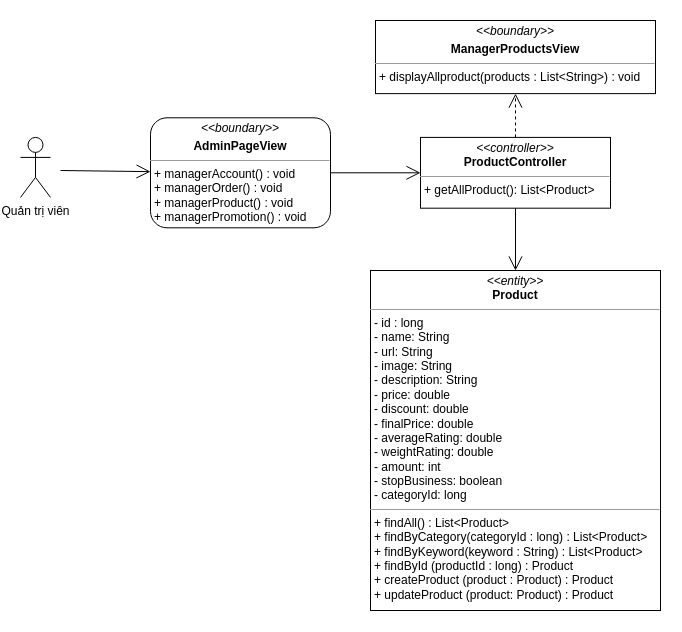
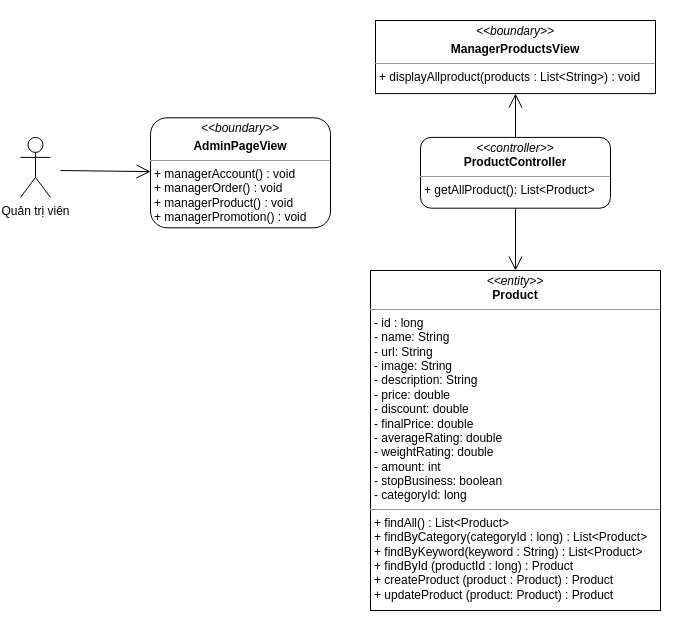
(516, 116) -> (516, 116)
(374, 173) -> none
(516, 173) -> (516, 173)
